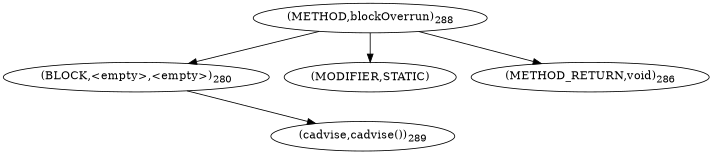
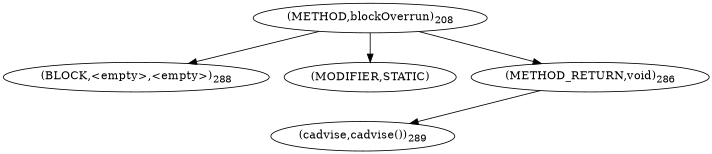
(444, 17) -> (444, 17)
(222, 76) -> (222, 76)
(247, 106) -> (479, 106)
